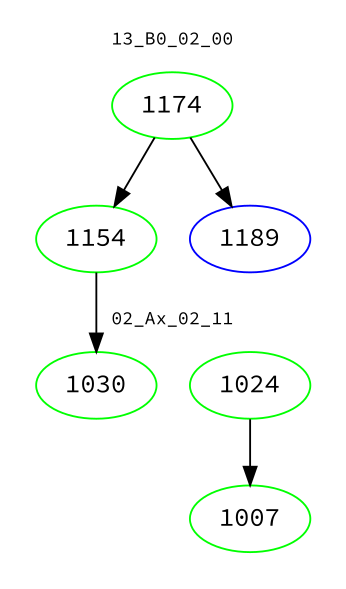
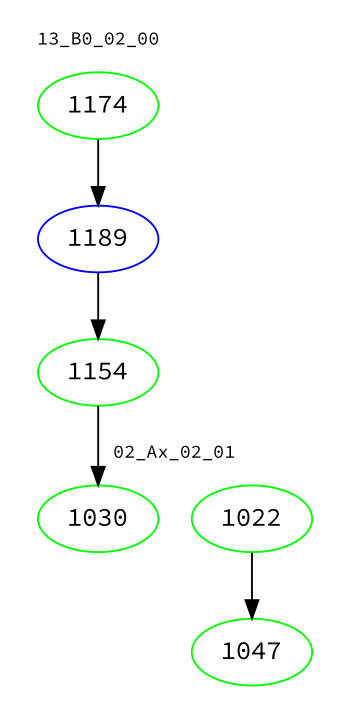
(139, 164) -> (98, 297)
(173, 320) -> (175, 453)
(250, 385) -> (252, 519)
(250, 519) -> (252, 652)
